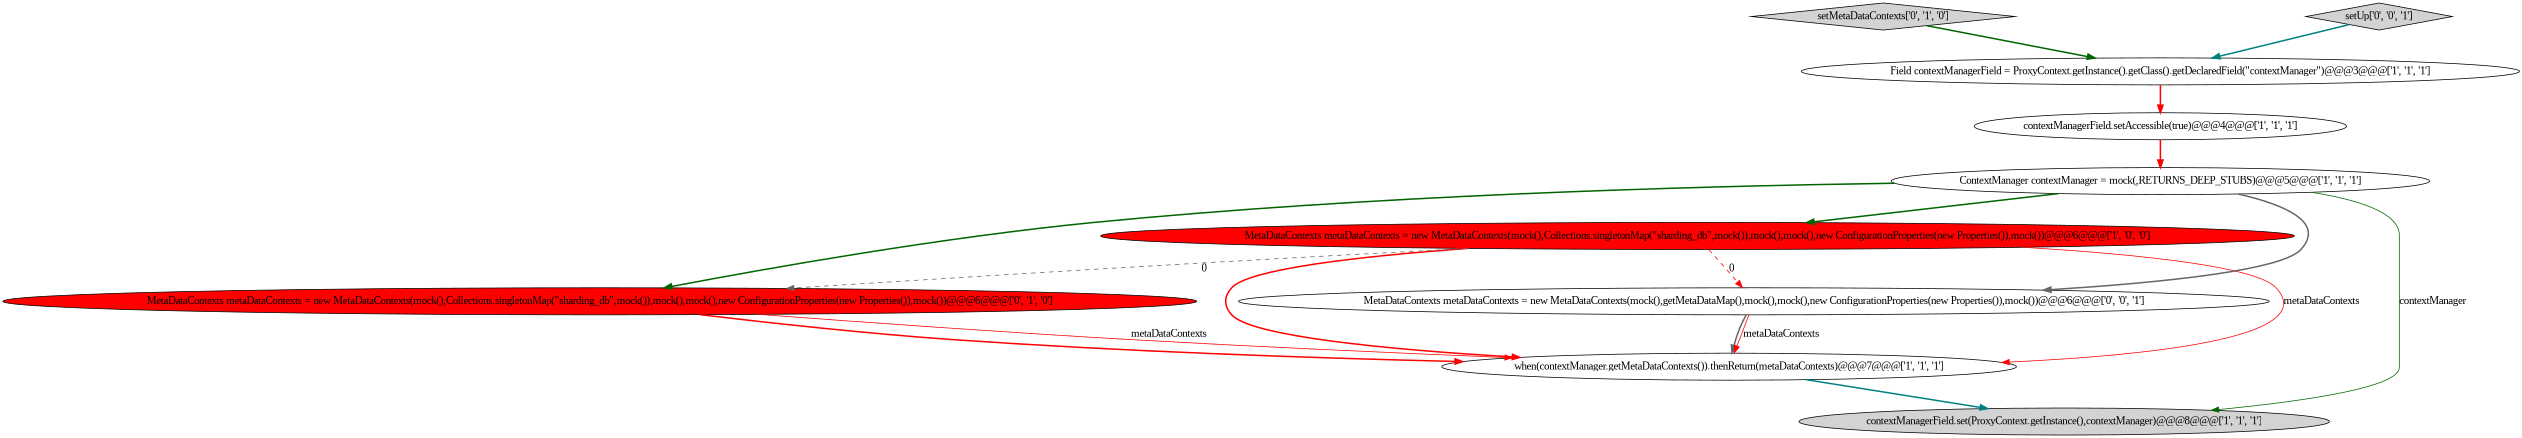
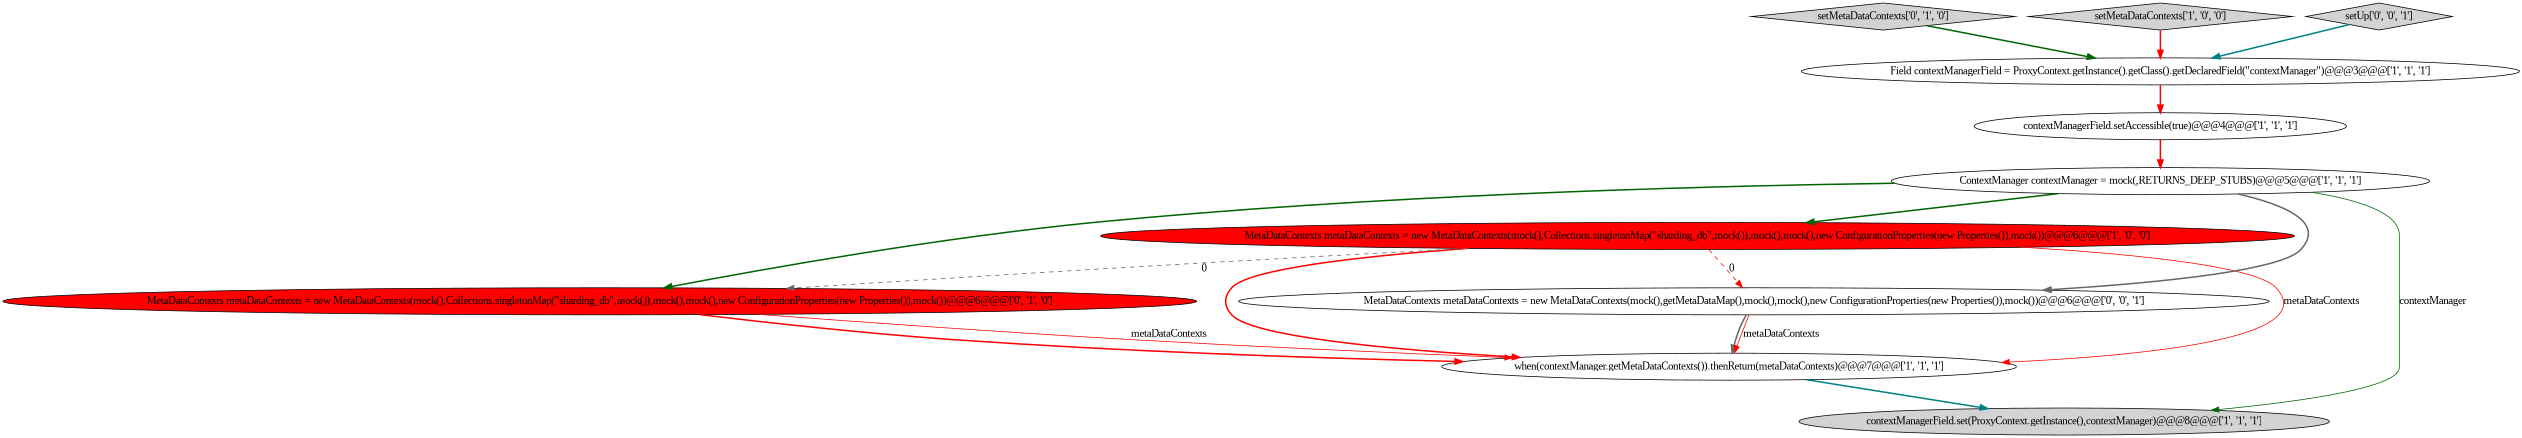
none -> (2160, 17)
